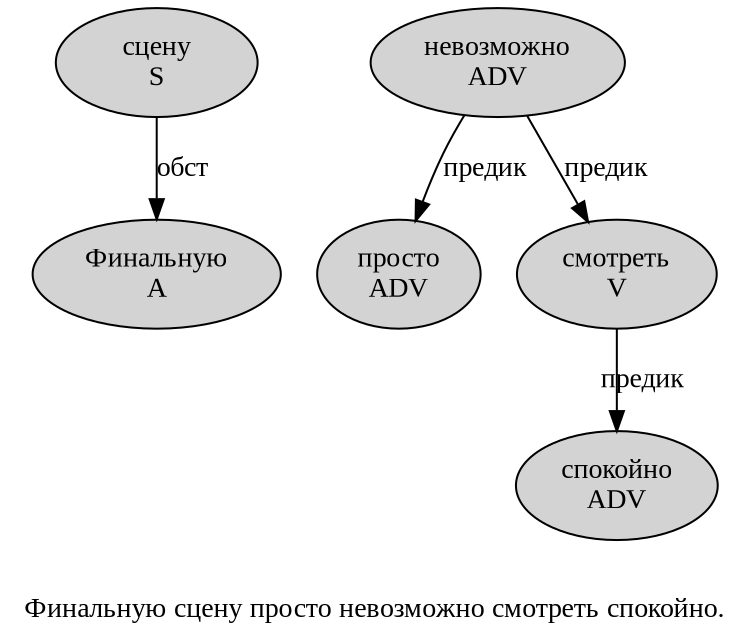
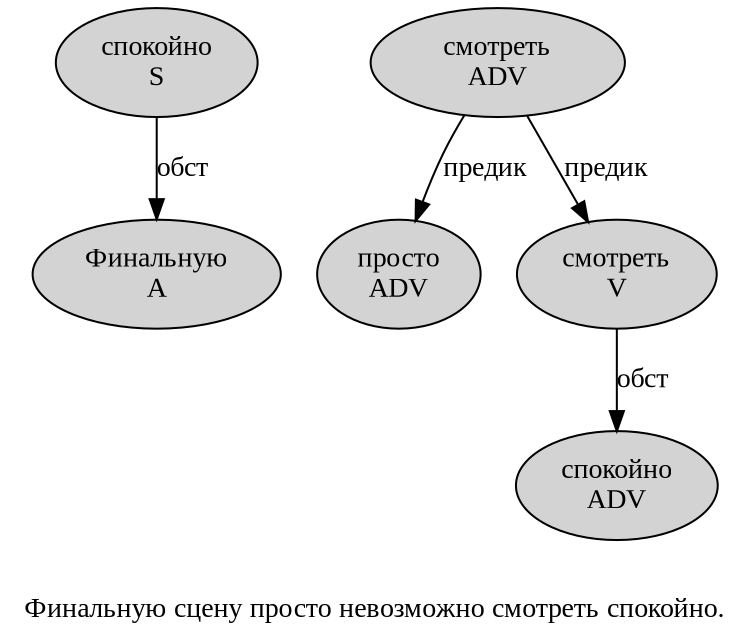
(157, 63) -> (157, 63)
(498, 63) -> (498, 63)
(643, 380) -> (643, 380)
